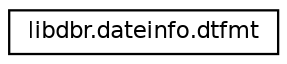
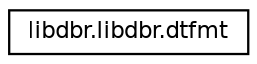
(144, 32) -> (129, 32)
